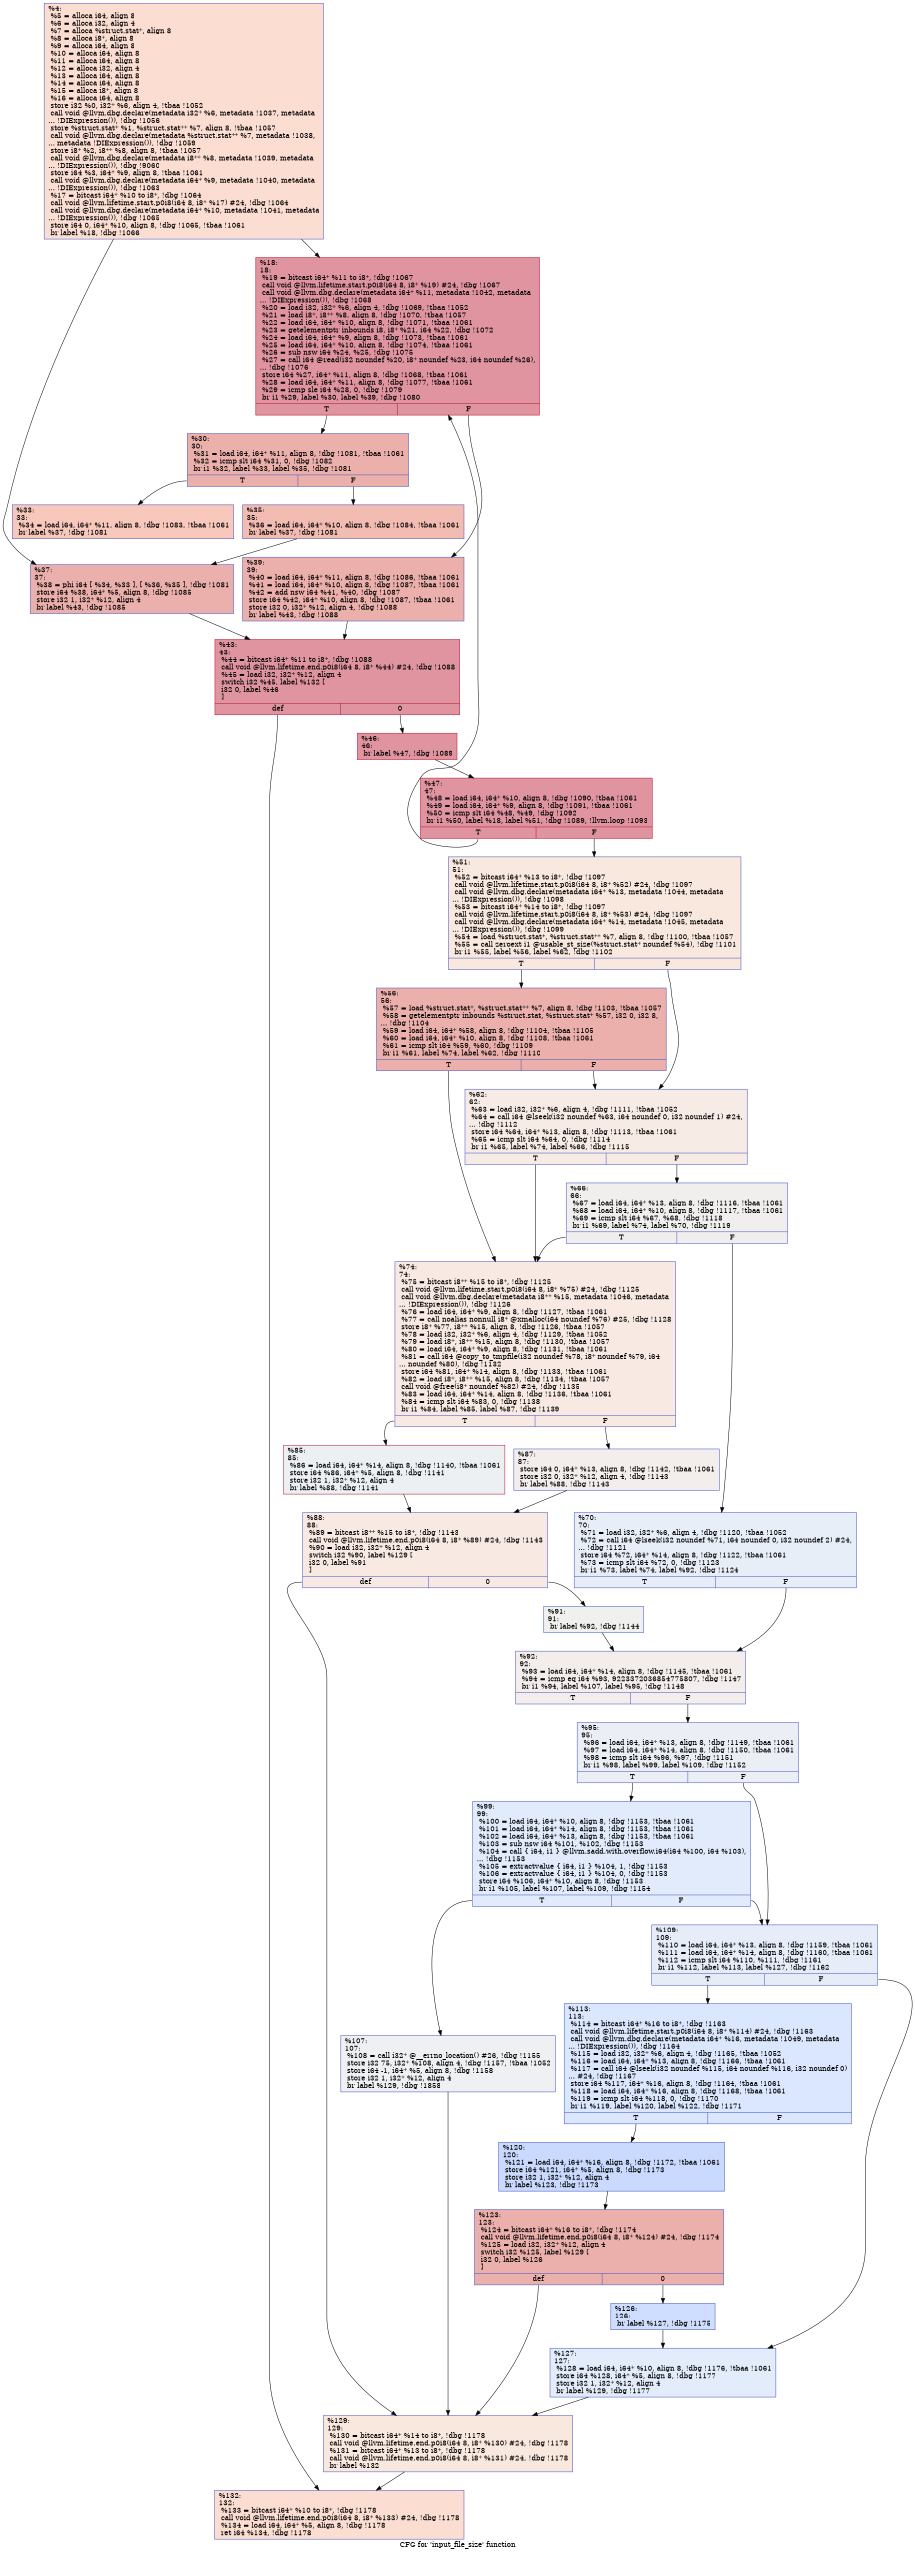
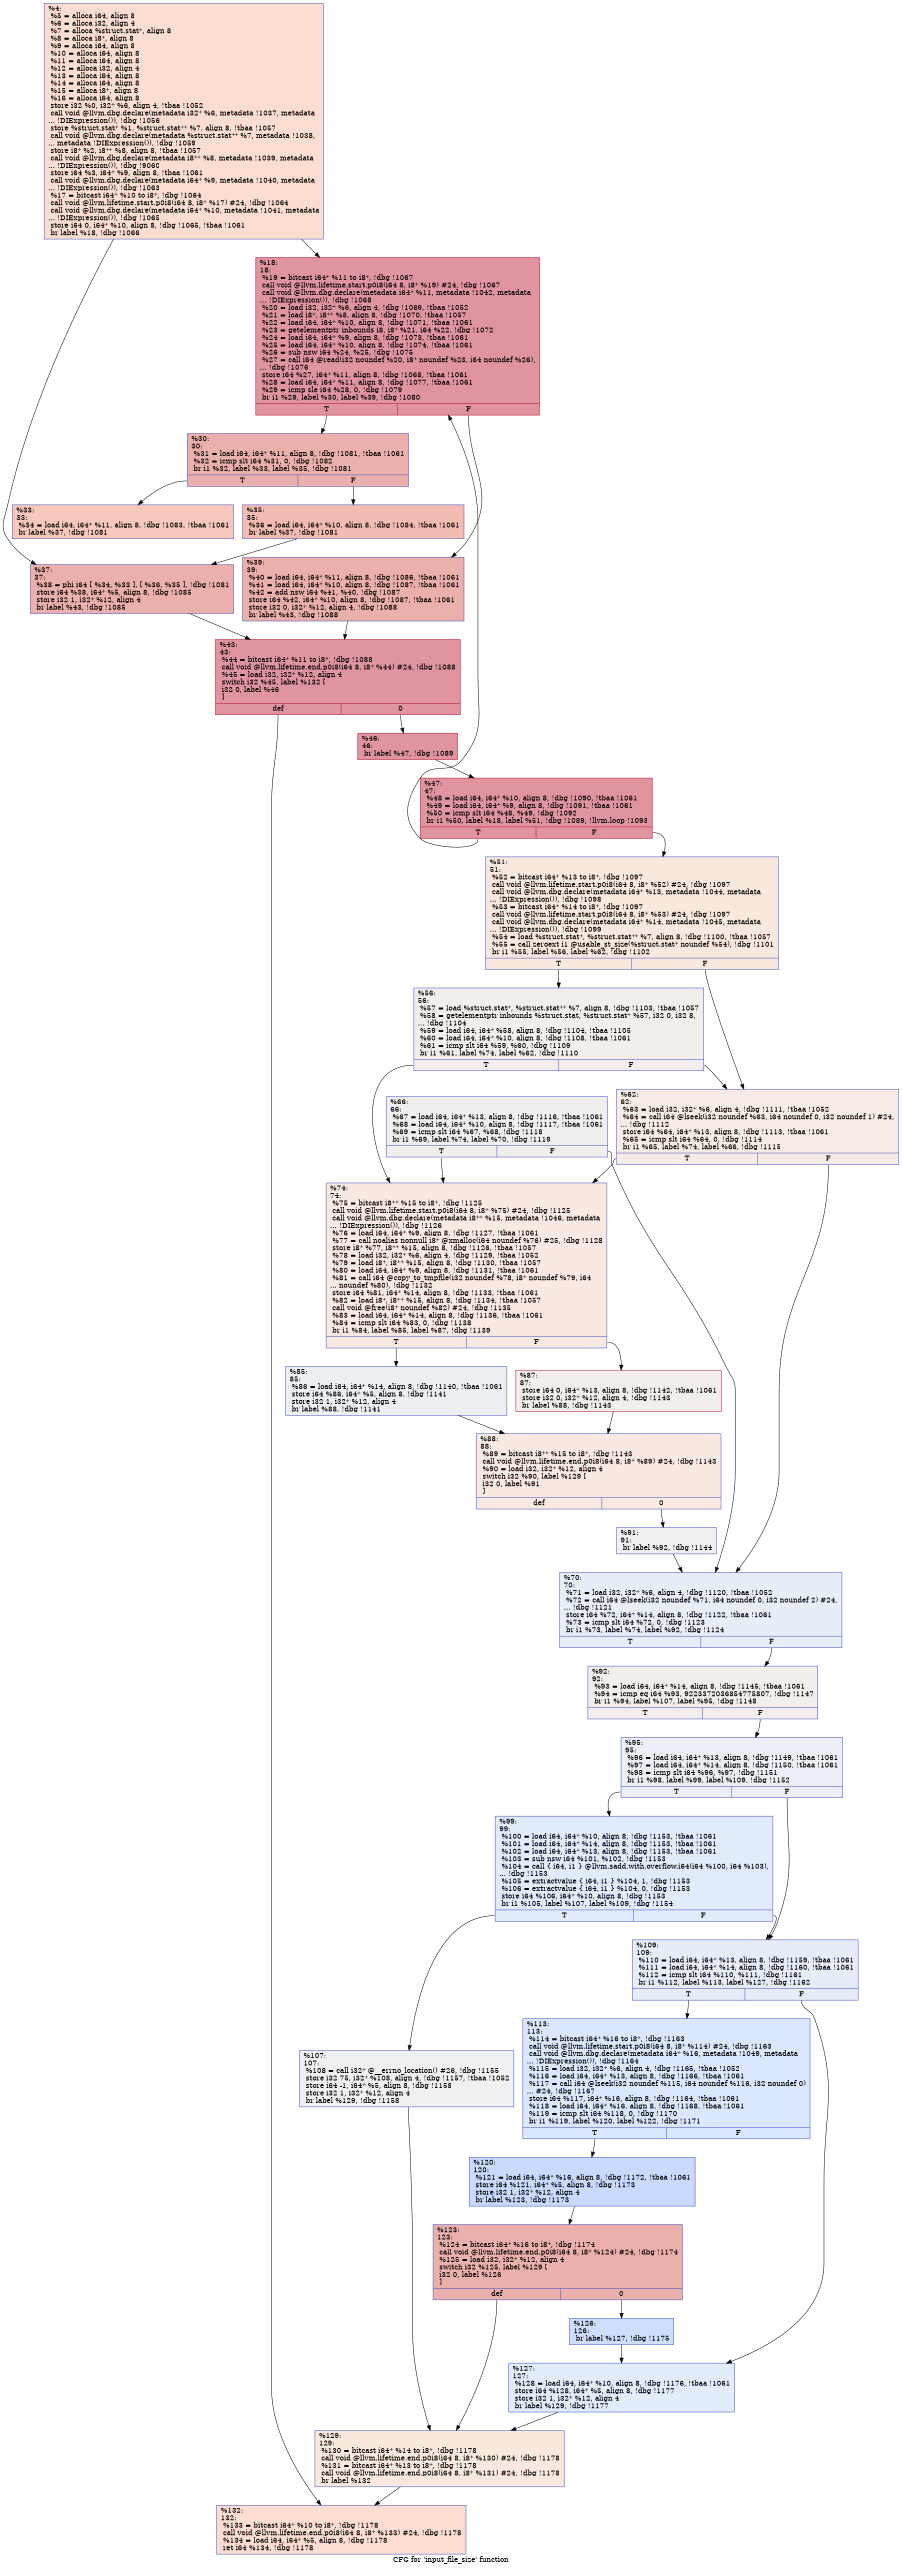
(521, 1029) -> (559, 1029)
(677, 1171) -> (780, 1368)
(394, 1470) -> (396, 1391)
(617, 1470) -> (619, 1391)
(607, 1640) -> (676, 1561)
(327, 2000) -> none
(393, 2086) -> (352, 2101)
